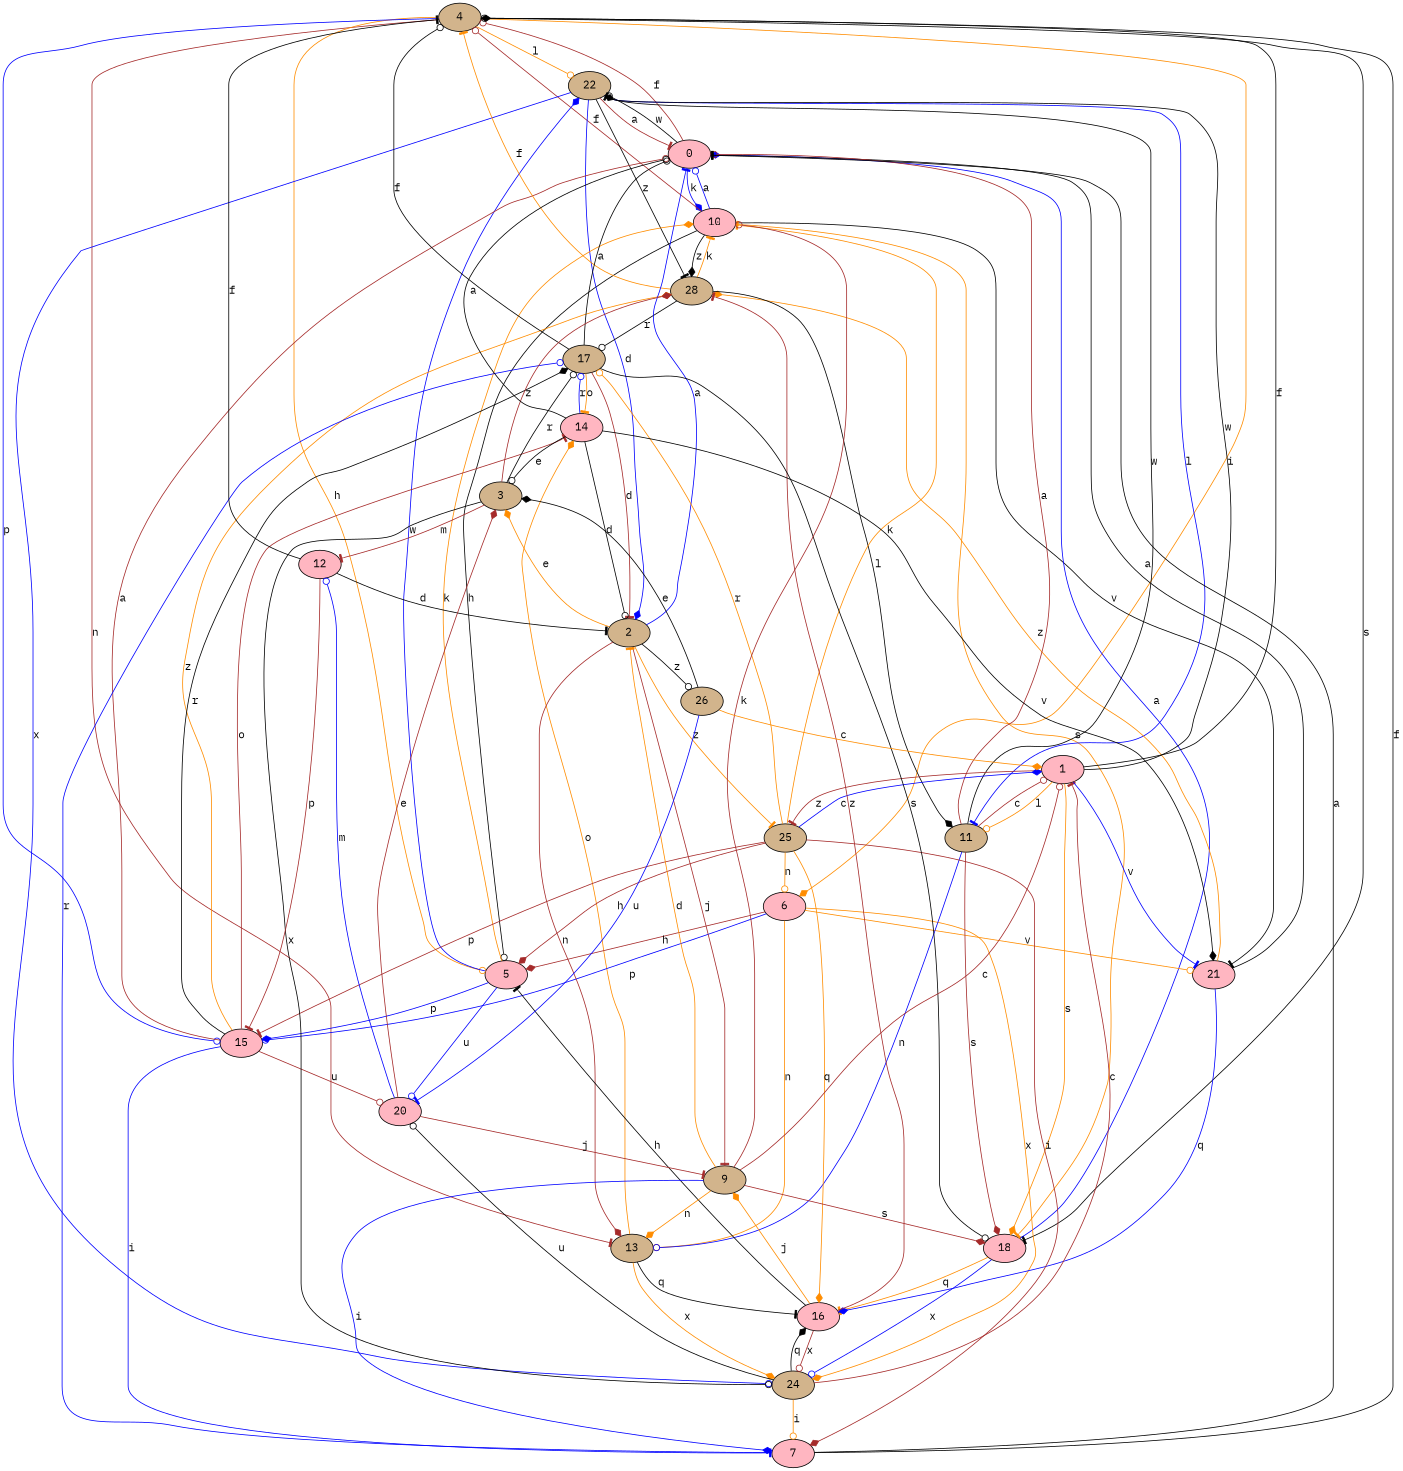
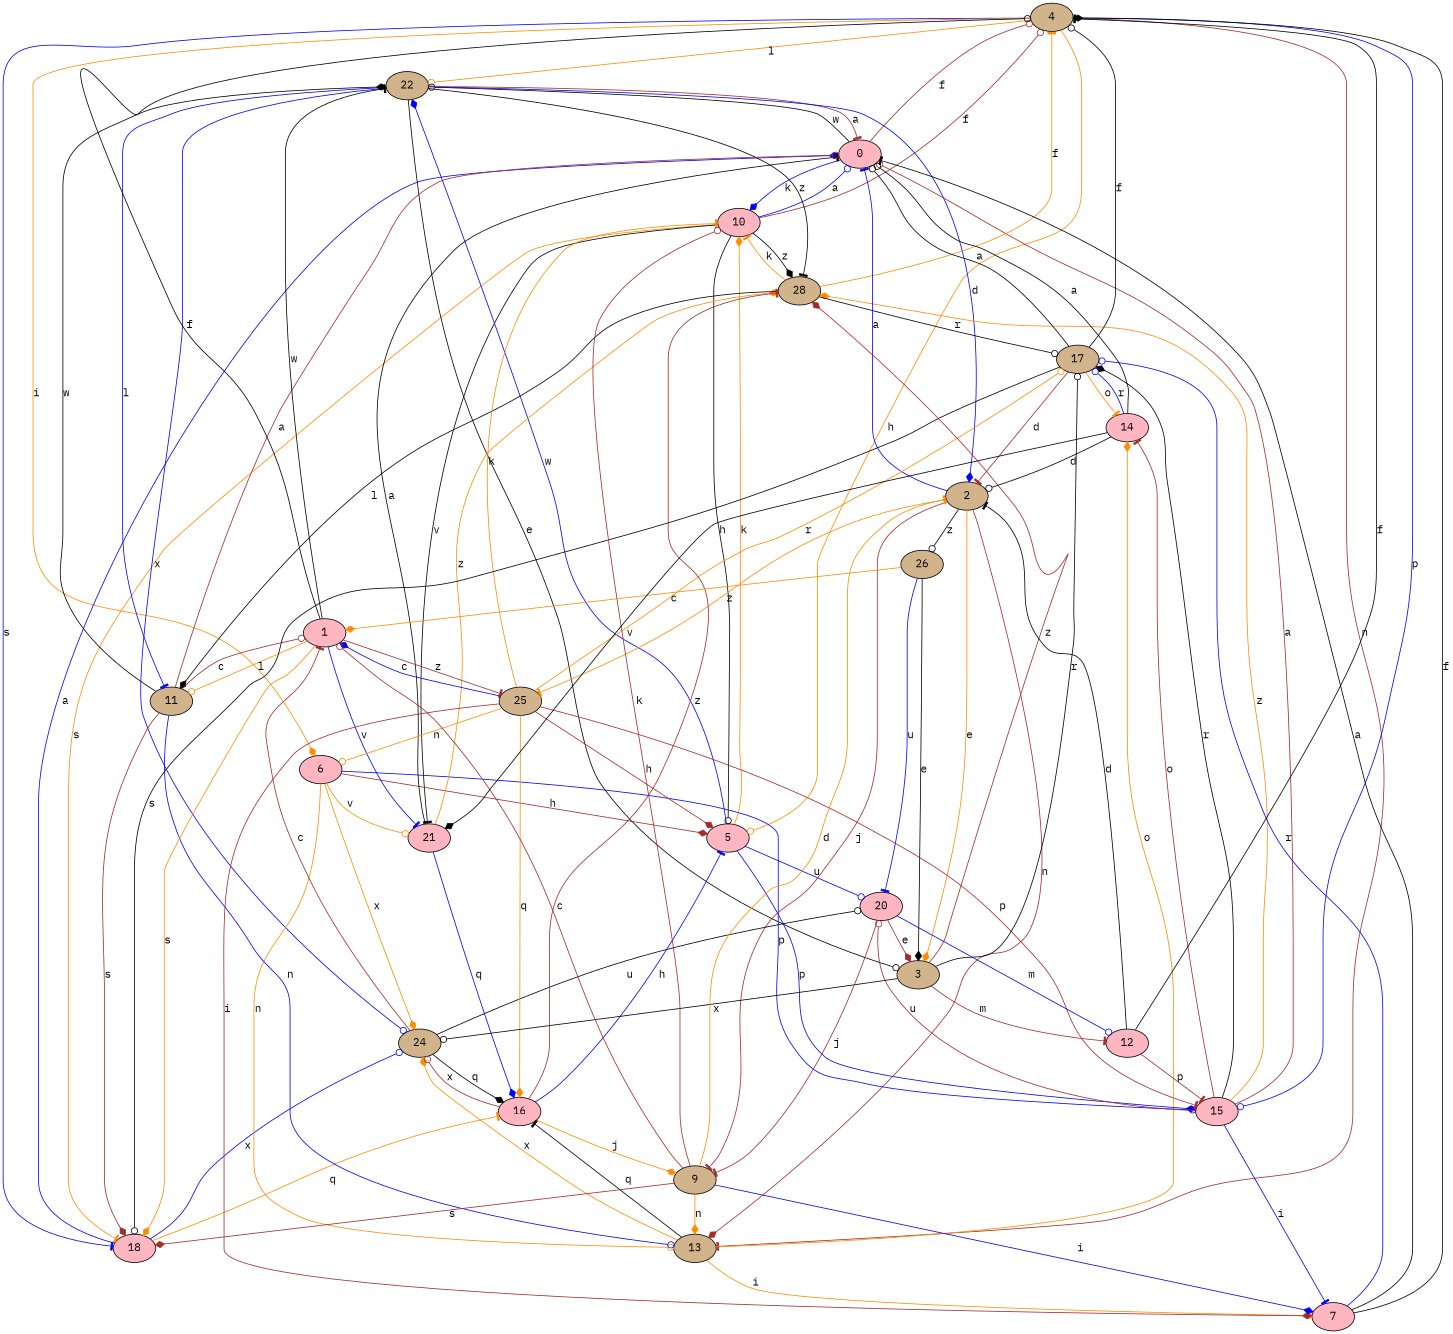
(1363, 281) -> (3, 175)
(537, 454) -> (545, 583)
(656, 1153) -> (640, 989)
(793, 1416) -> (941, 1305)
